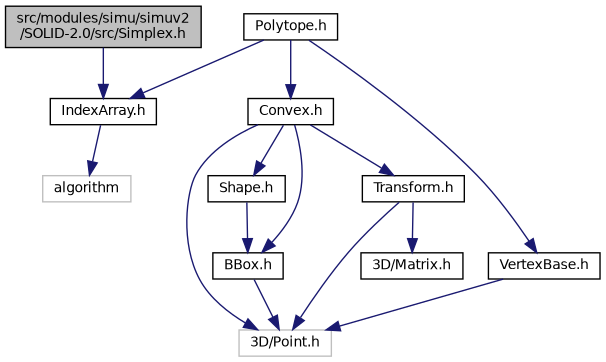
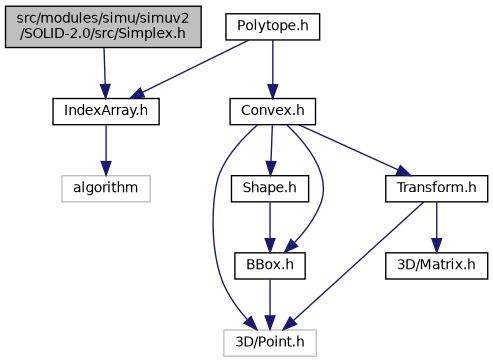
(544, 266) -> none
